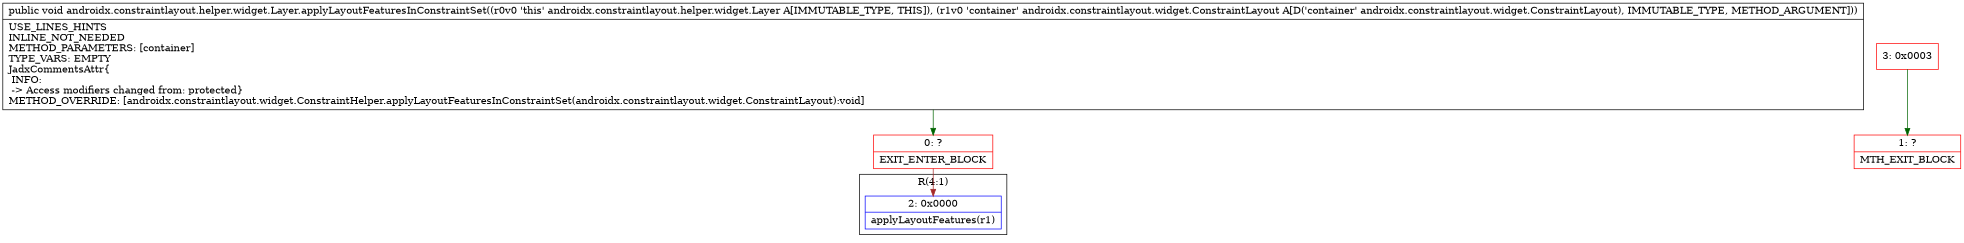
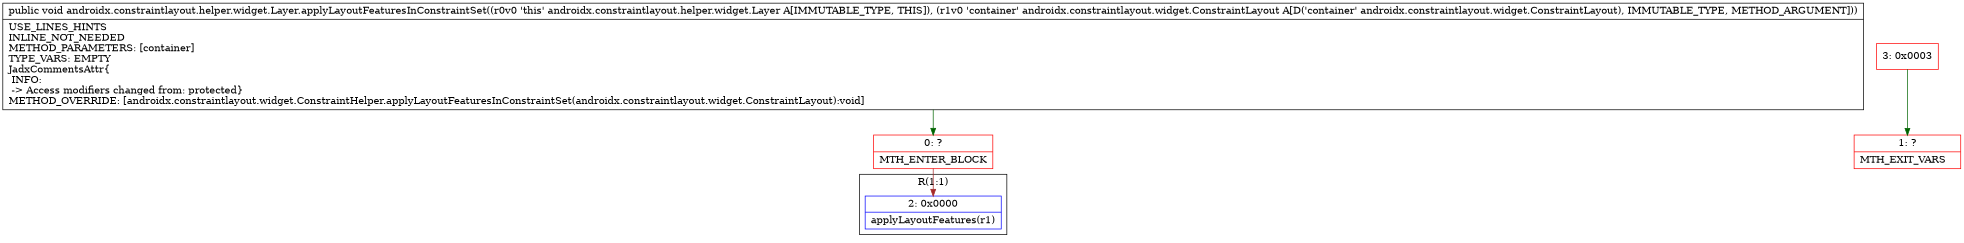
(933, 160) -> (933, 160)
(1907, 160) -> (1903, 160)
(933, 182) -> (933, 182)
